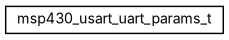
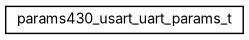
(114, 20) -> (124, 20)
